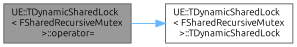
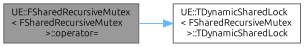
(67, 23) -> (71, 23)
